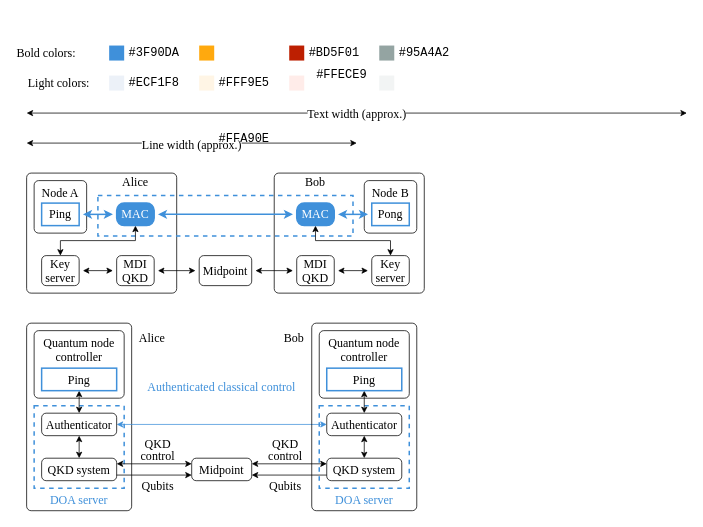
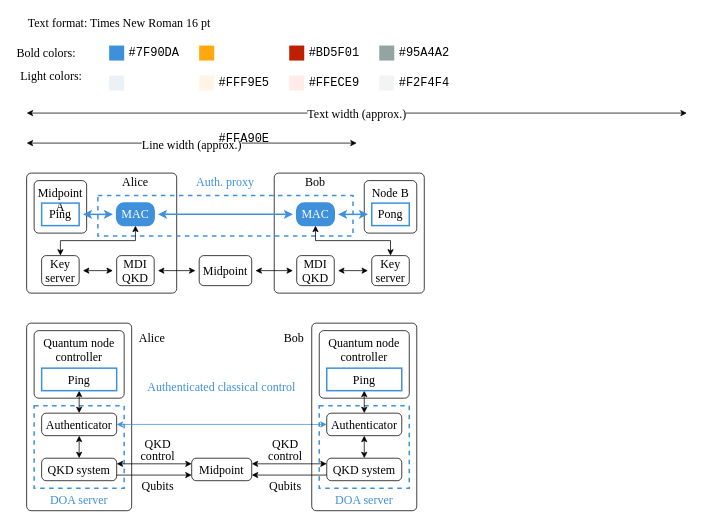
none -> (132, 23)
(154, 53) -> (154, 53)
(342, 75) -> (334, 83)
(64, 83) -> (57, 75)
(154, 83) -> none
none -> (424, 83)
none -> (225, 182)
(60, 193) -> (60, 200)
